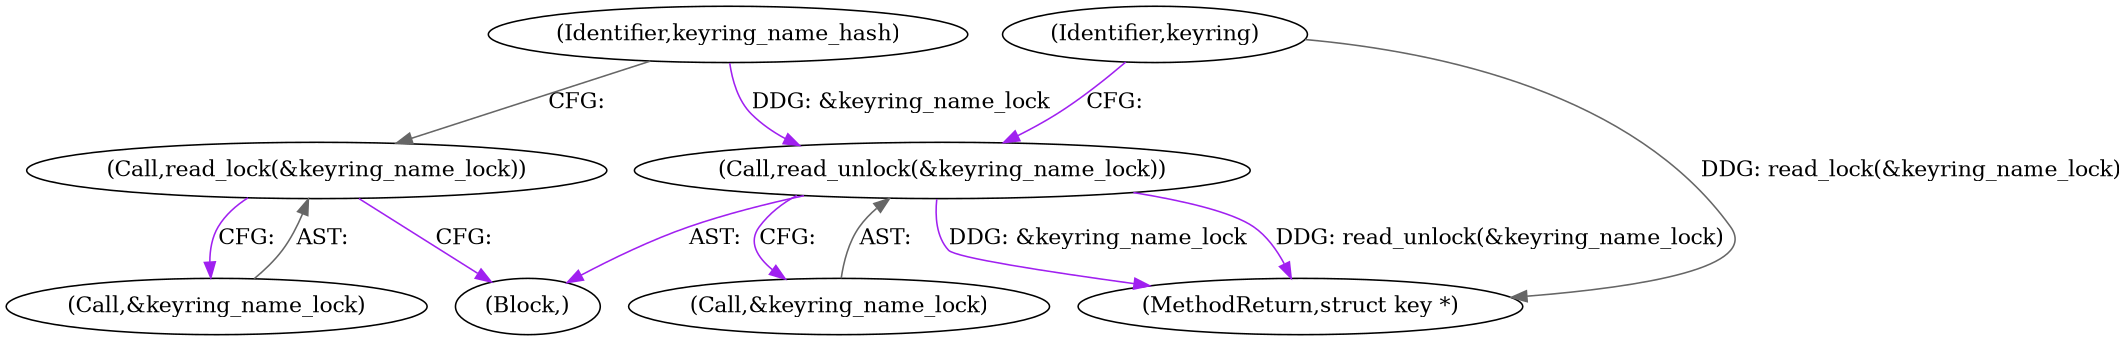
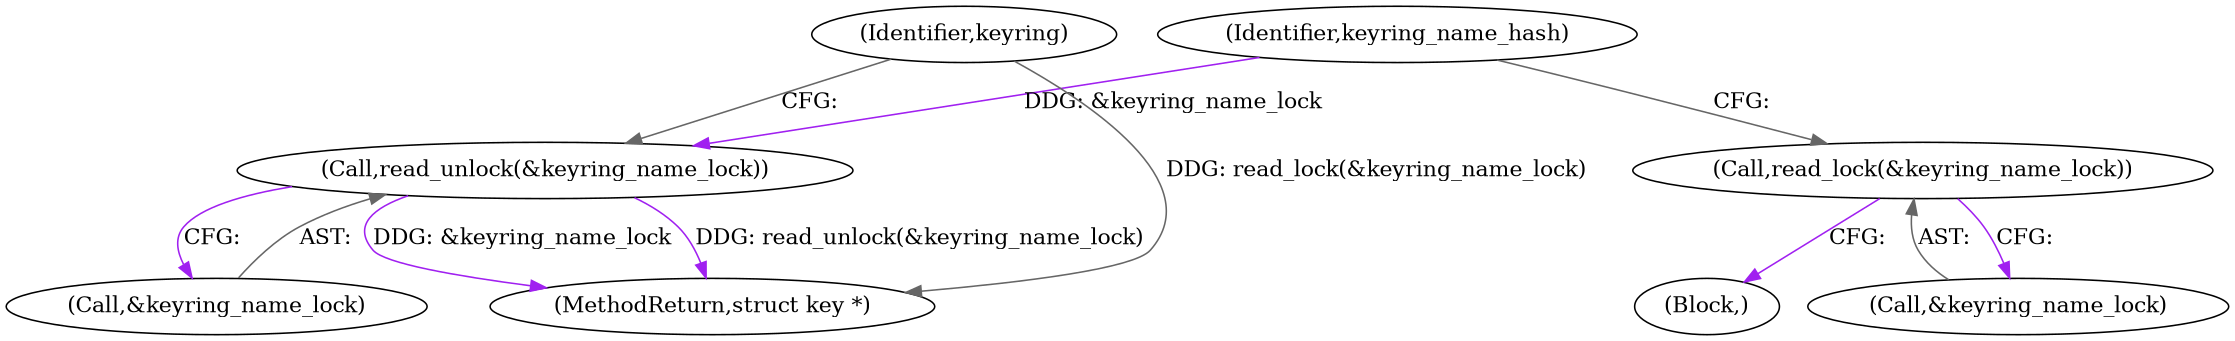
(1074, 102) -> (766, 99)
(689, 227) -> none
